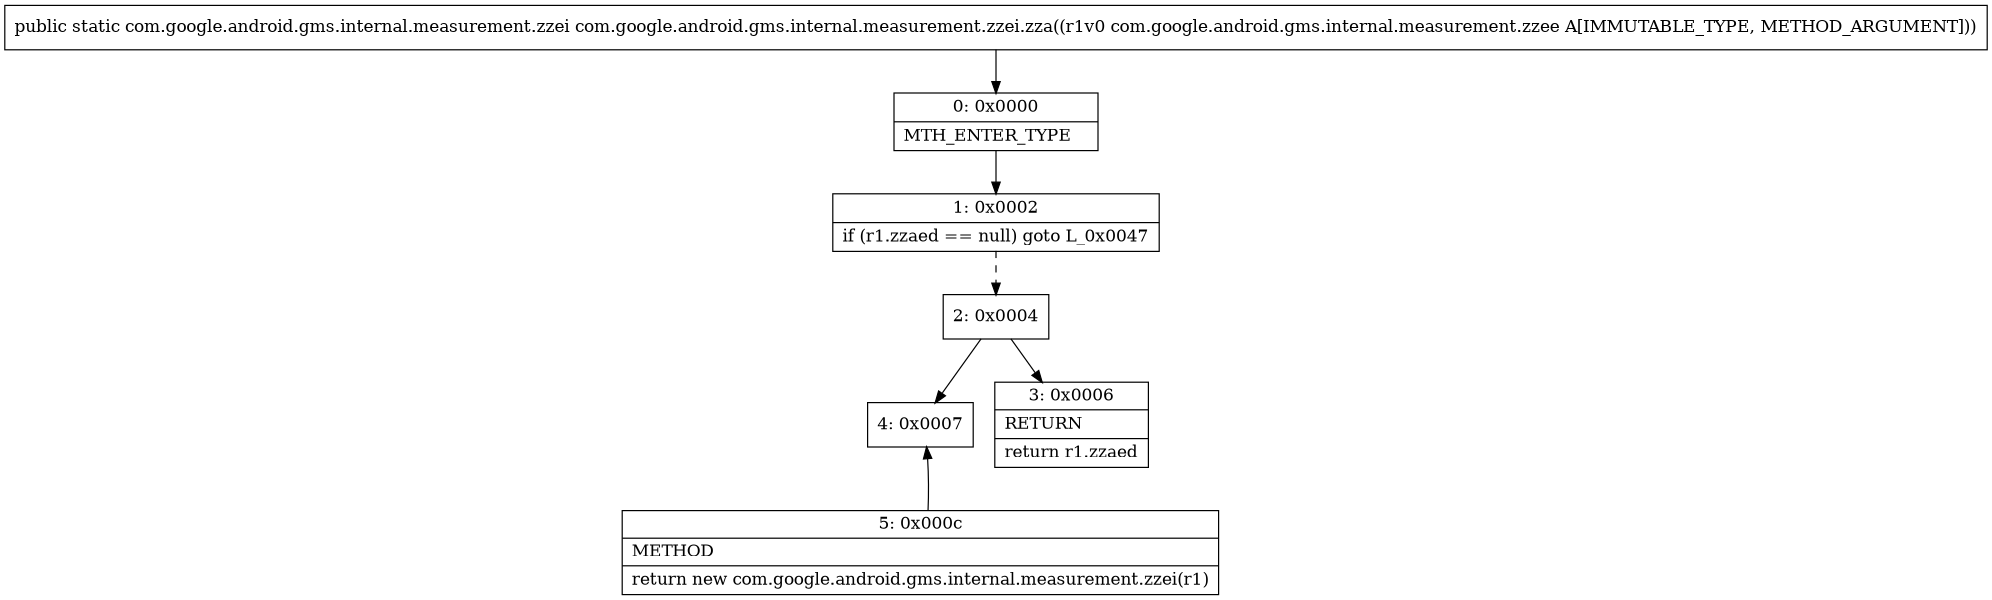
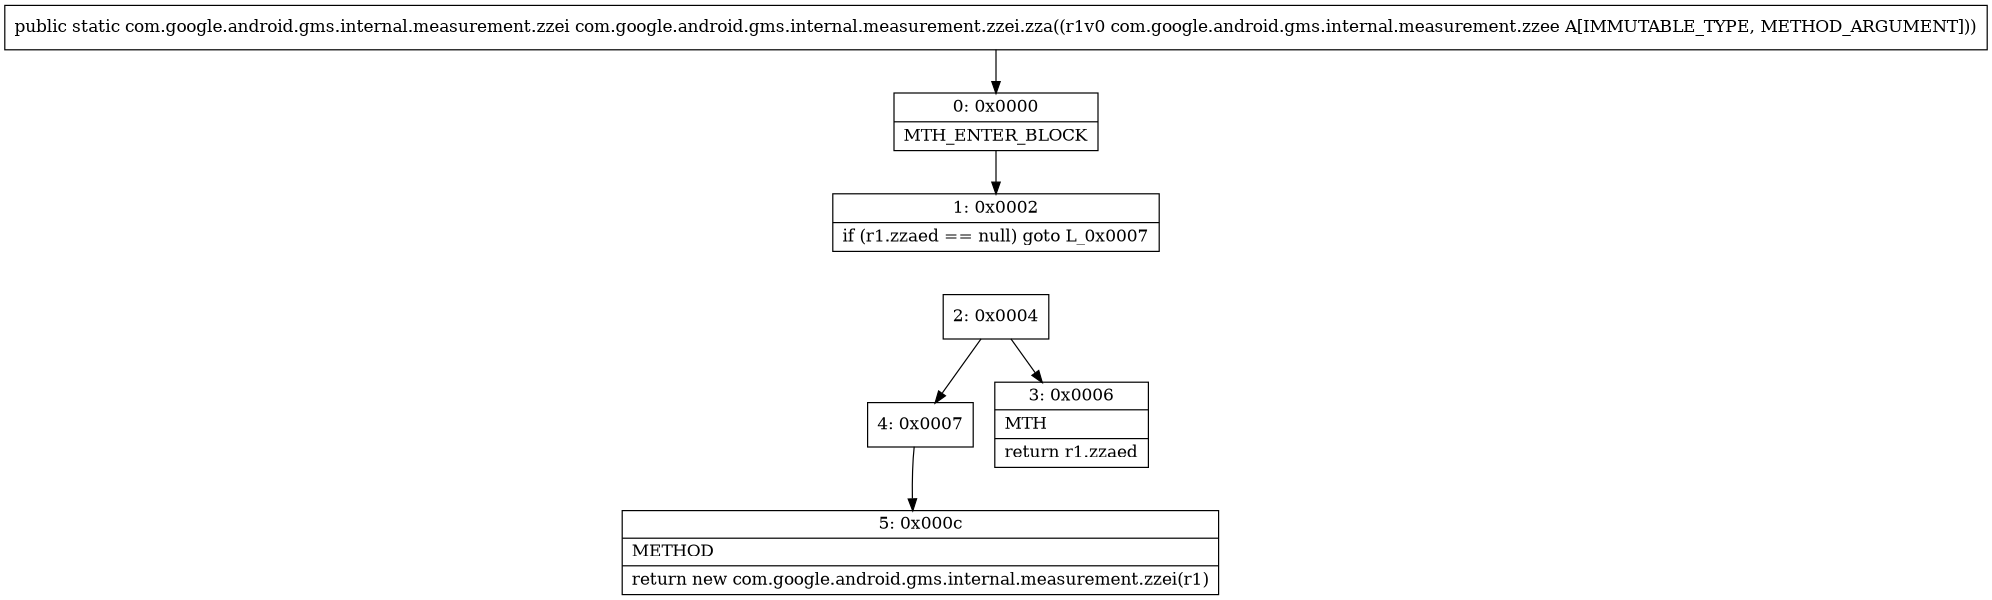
(988, 136) -> (996, 136)
(996, 236) -> (996, 236)
(996, 267) -> none
(1043, 424) -> (1026, 424)
(928, 485) -> (913, 473)
